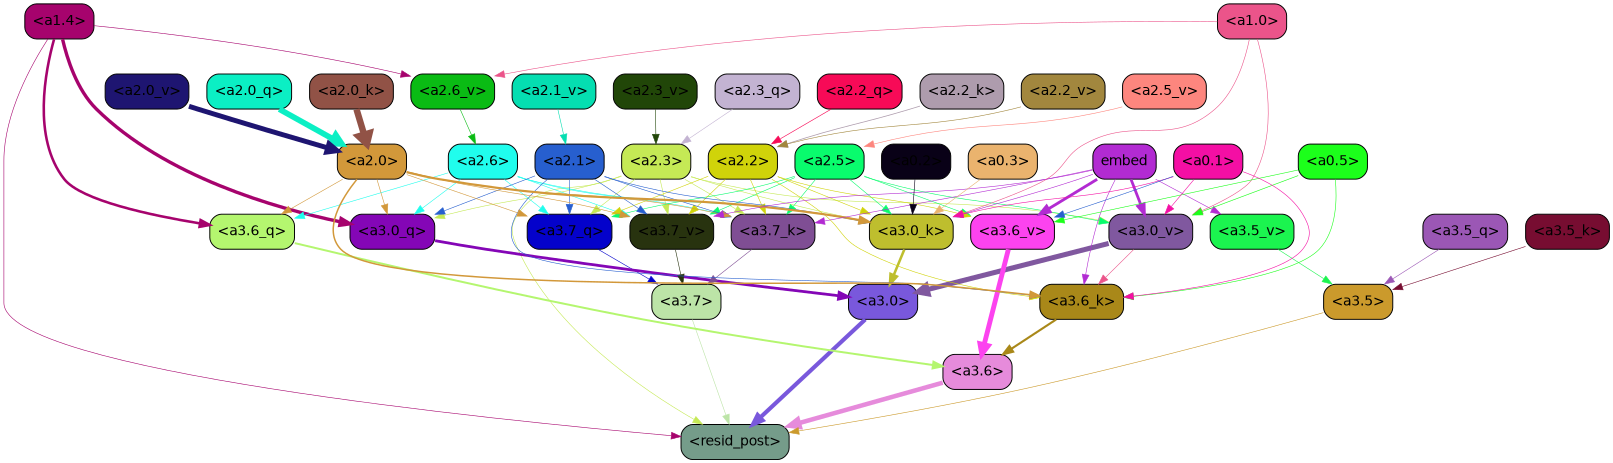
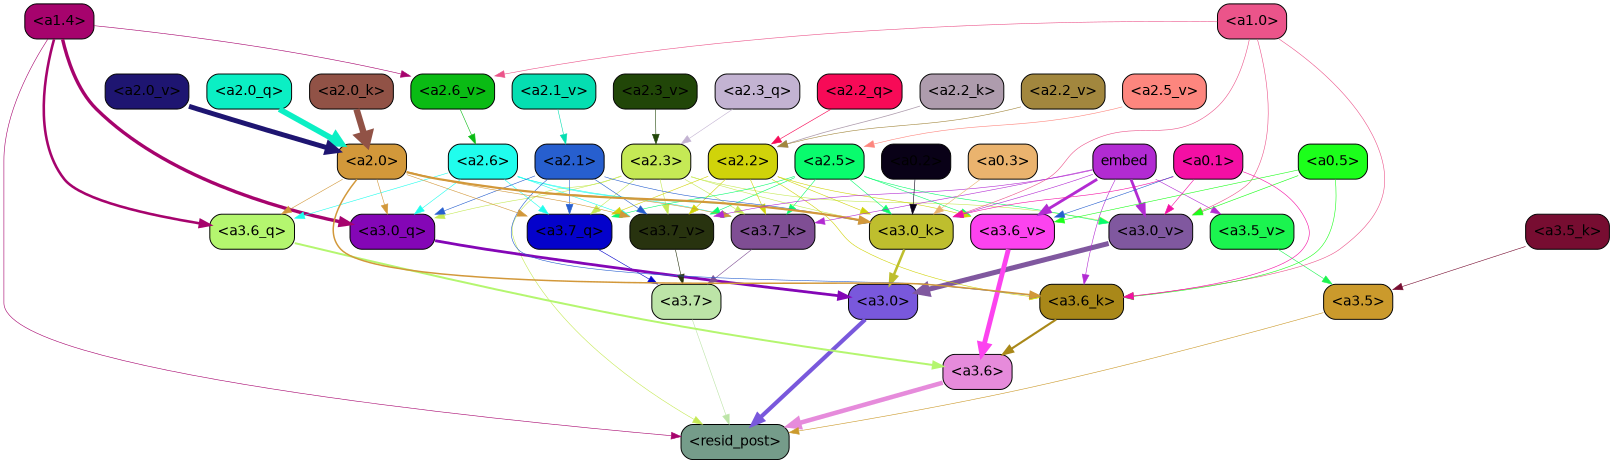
(663, 196) -> none
(1465, 232) -> none
(1120, 263) -> (1360, 231)
